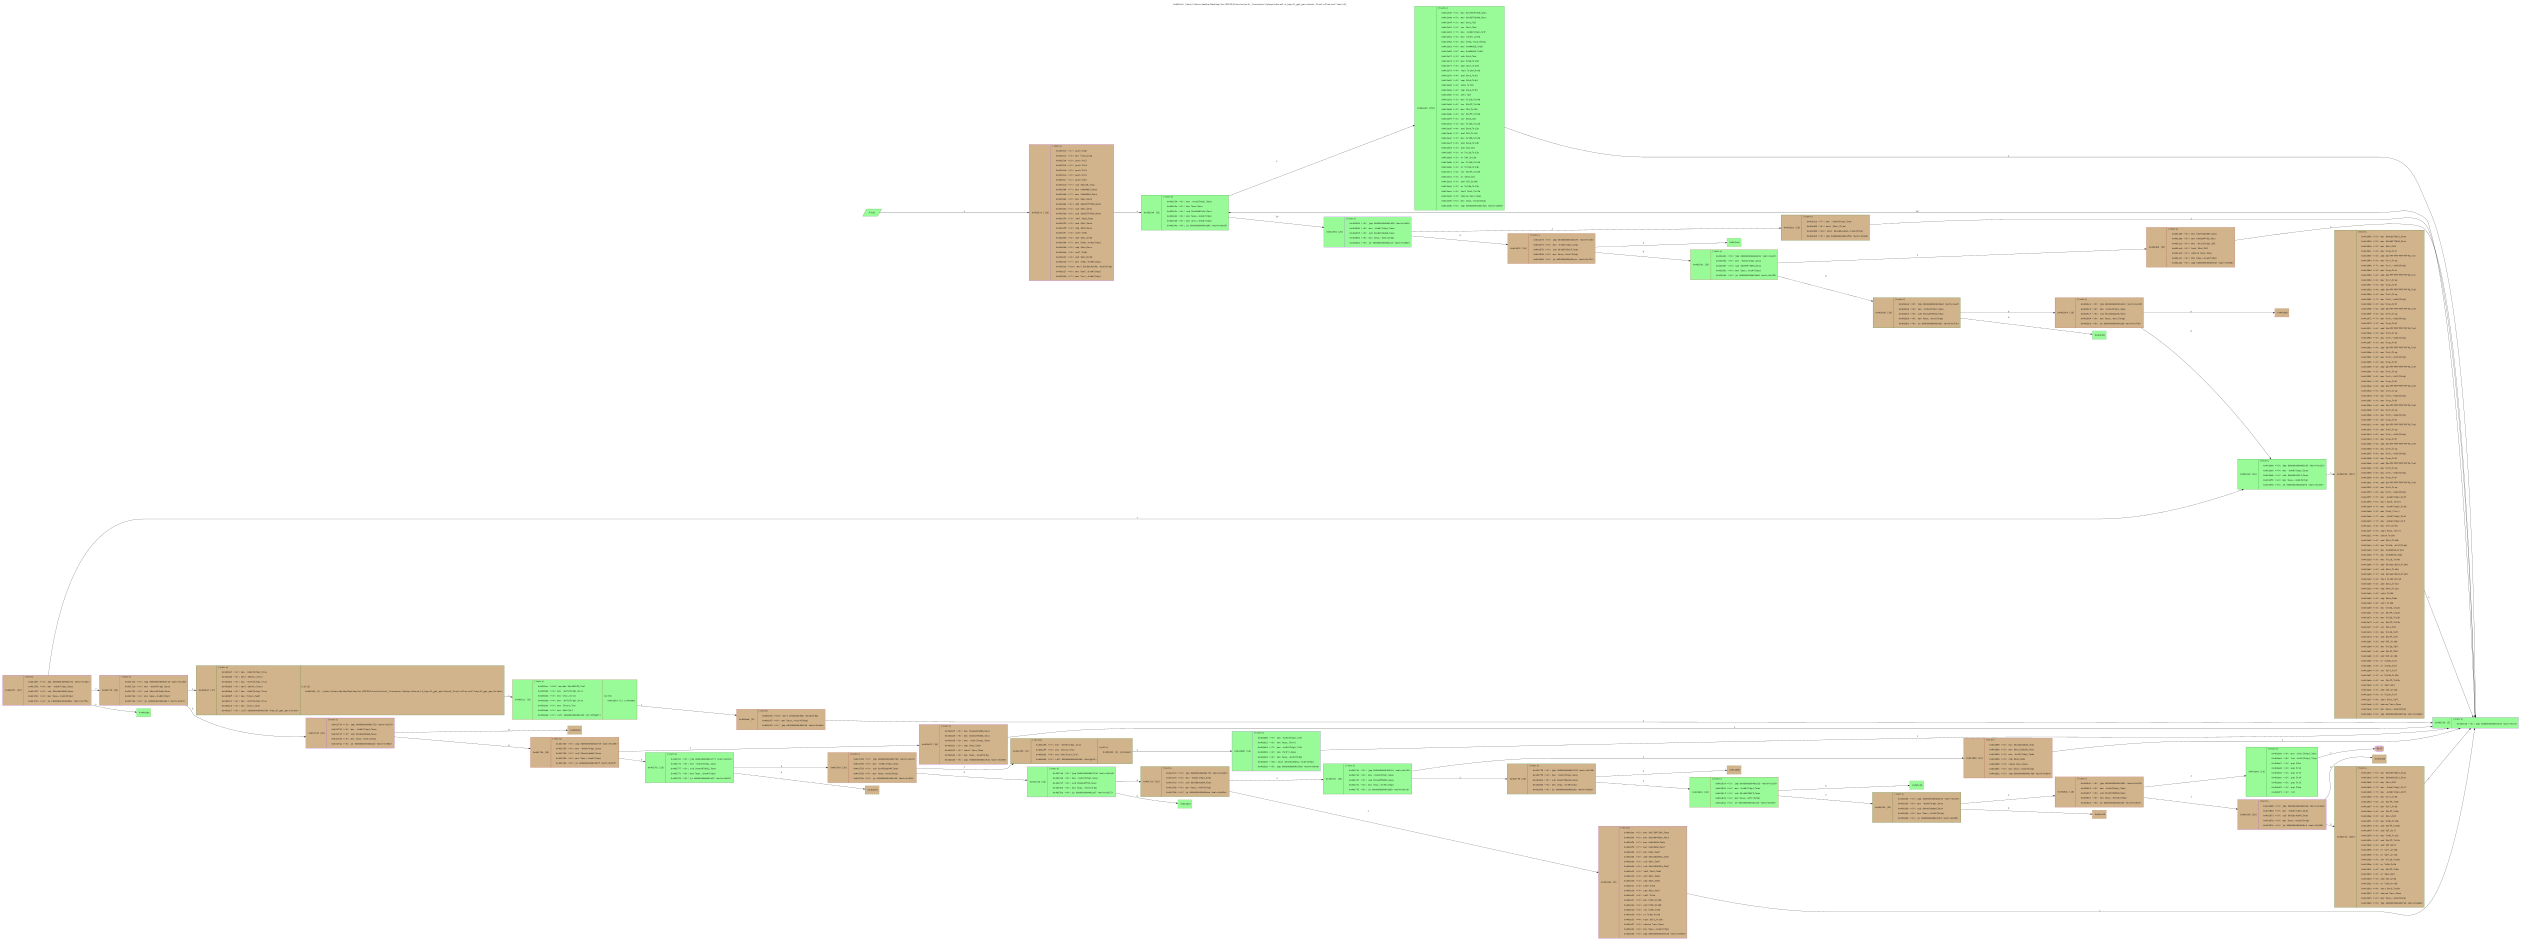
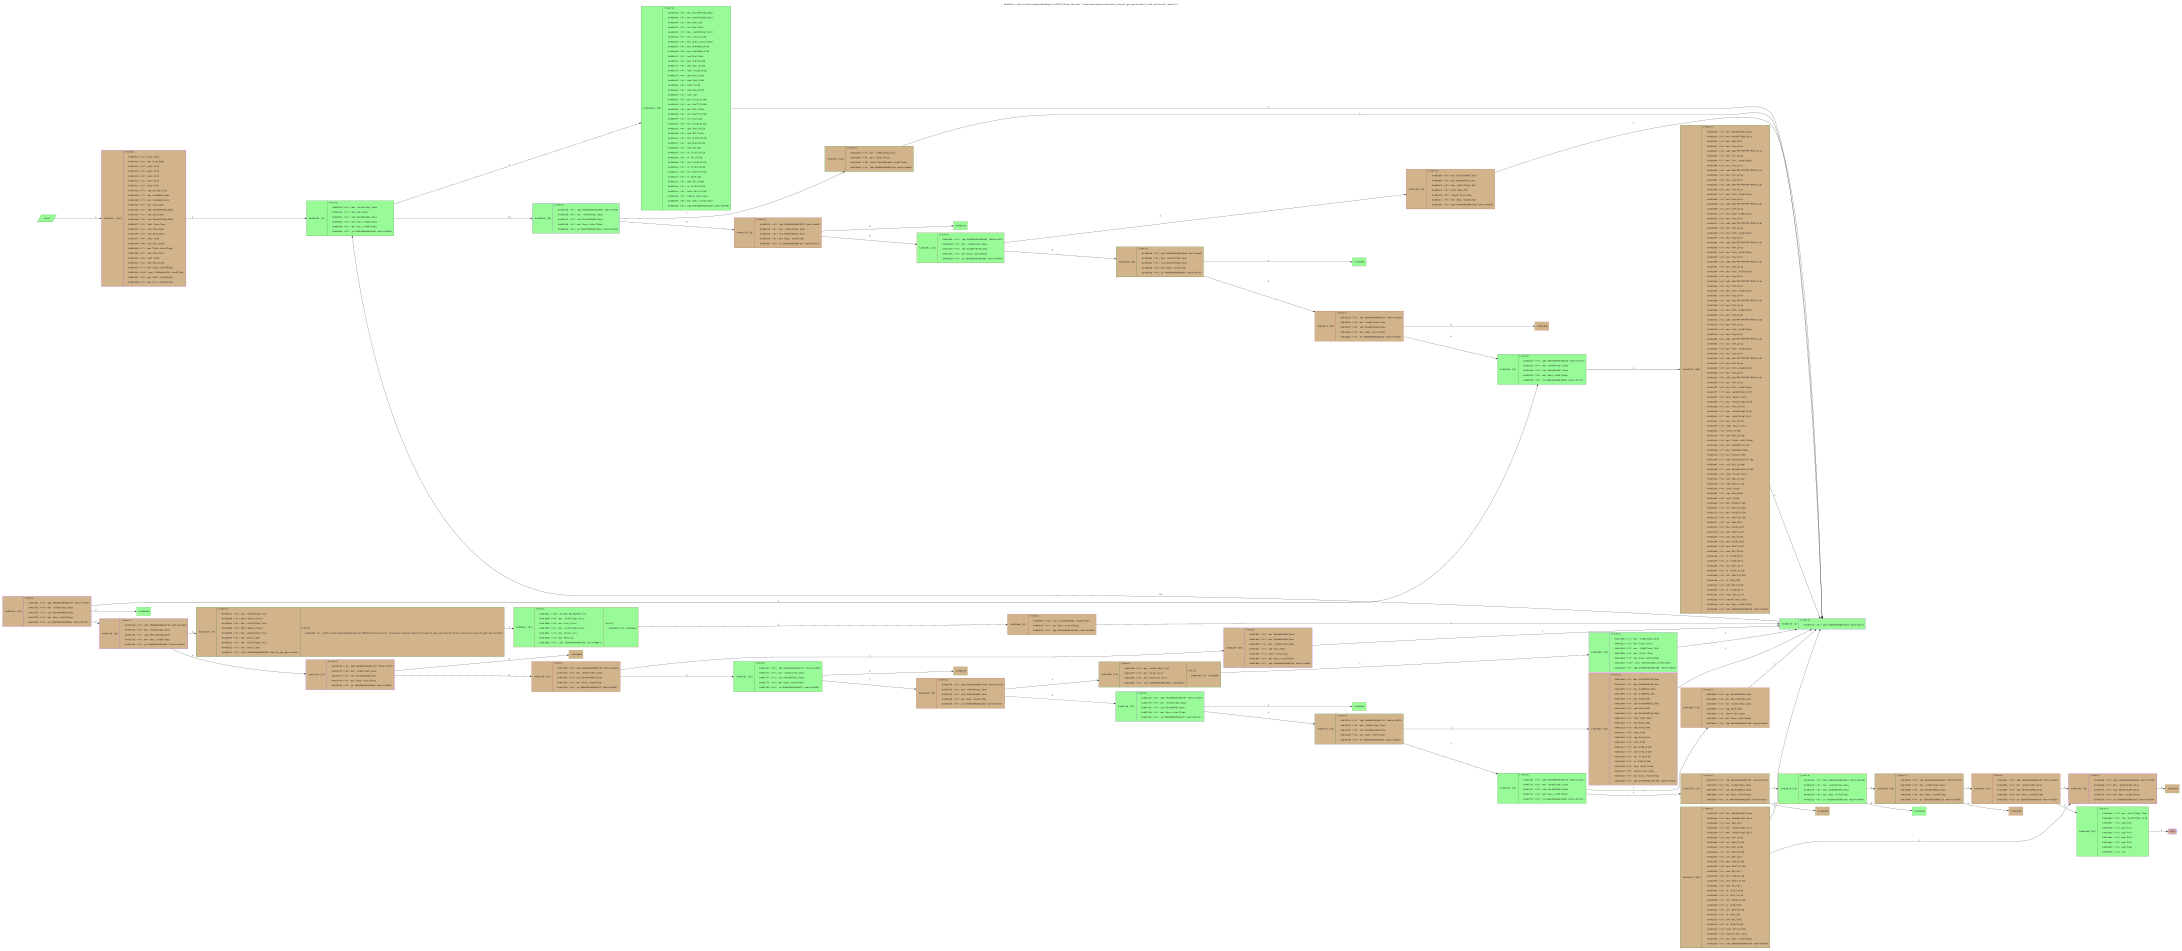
(2330, 825) -> (1926, 841)
